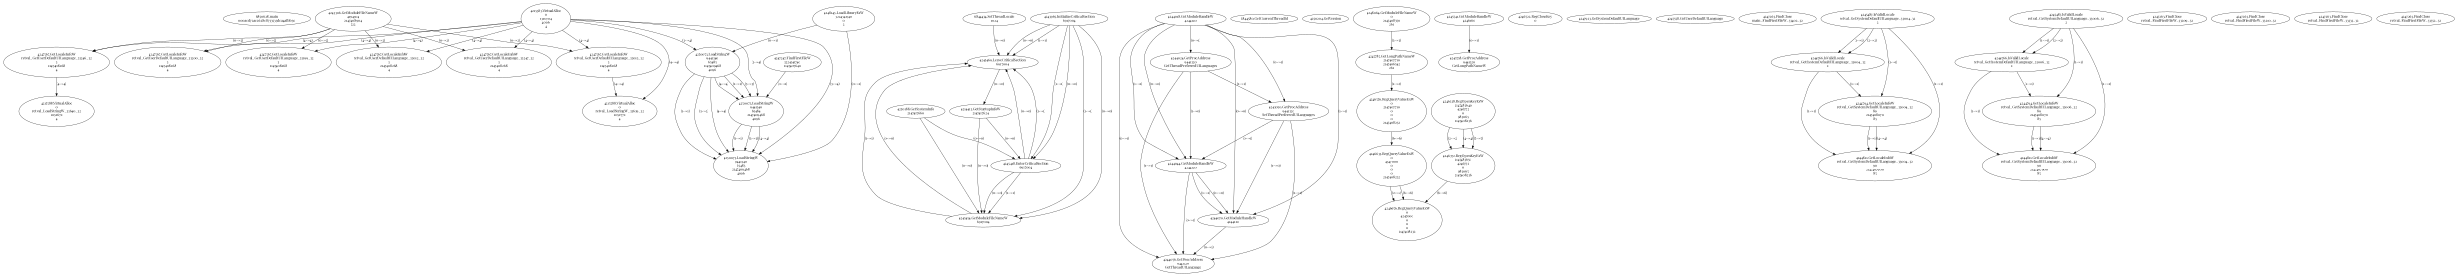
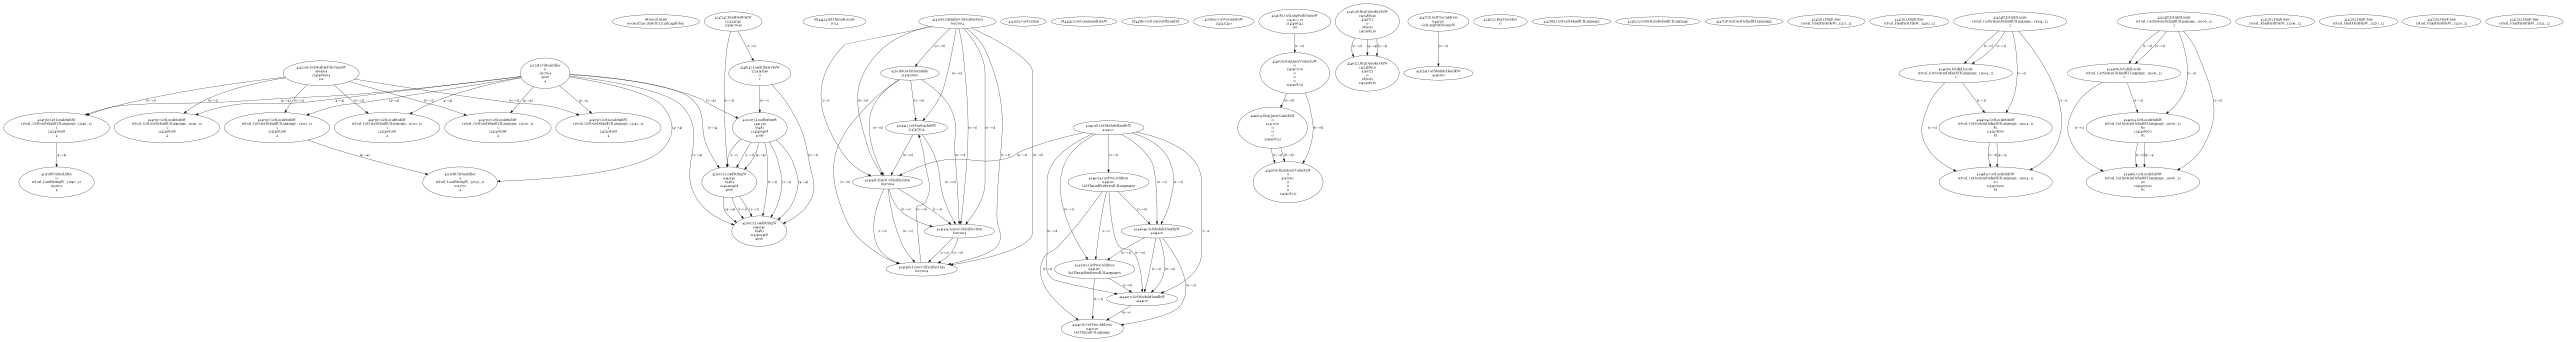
(1326, 19) -> none
(1392, 19) -> none
(1778, 19) -> (1909, 22)
(2416, 19) -> none
none -> (1024, 22)
none -> (1084, 22)
none -> (1224, 22)
none -> (1571, 22)
none -> (1826, 22)
none -> (2359, 22)
(1469, 38) -> (1438, 47)
(994, 40) -> (834, 172)
none -> (745, 45)
none -> (933, 46)
none -> (947, 76)
none -> (913, 99)
(756, 111) -> (729, 182)
(1119, 137) -> (994, 161)
(1239, 139) -> (1127, 248)
(1392, 166) -> (1273, 128)
(1437, 191) -> (1313, 127)
(983, 220) -> (959, 231)
none -> (1119, 246)
